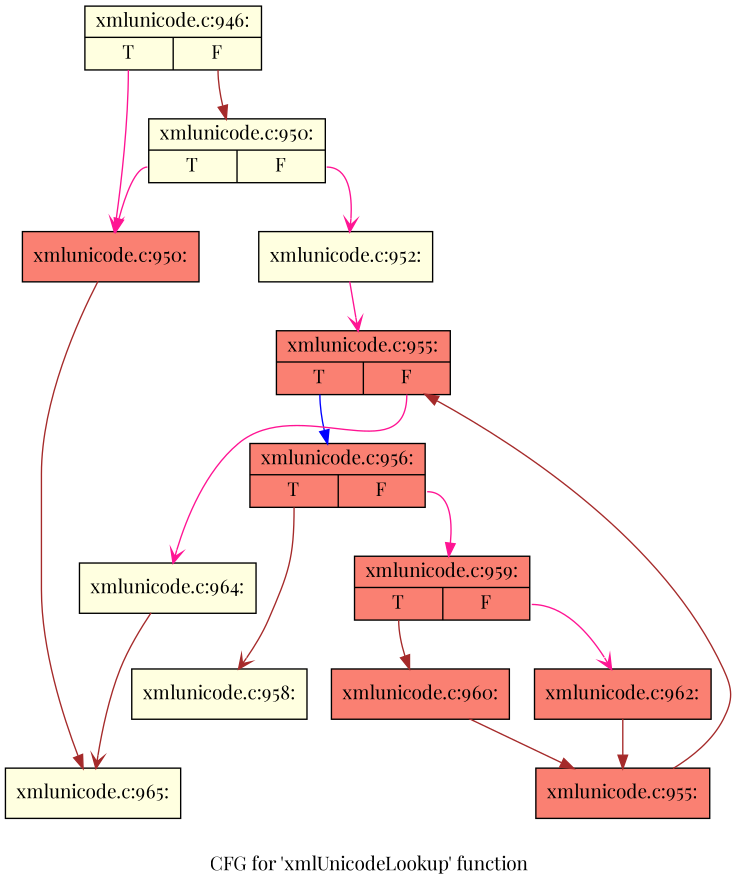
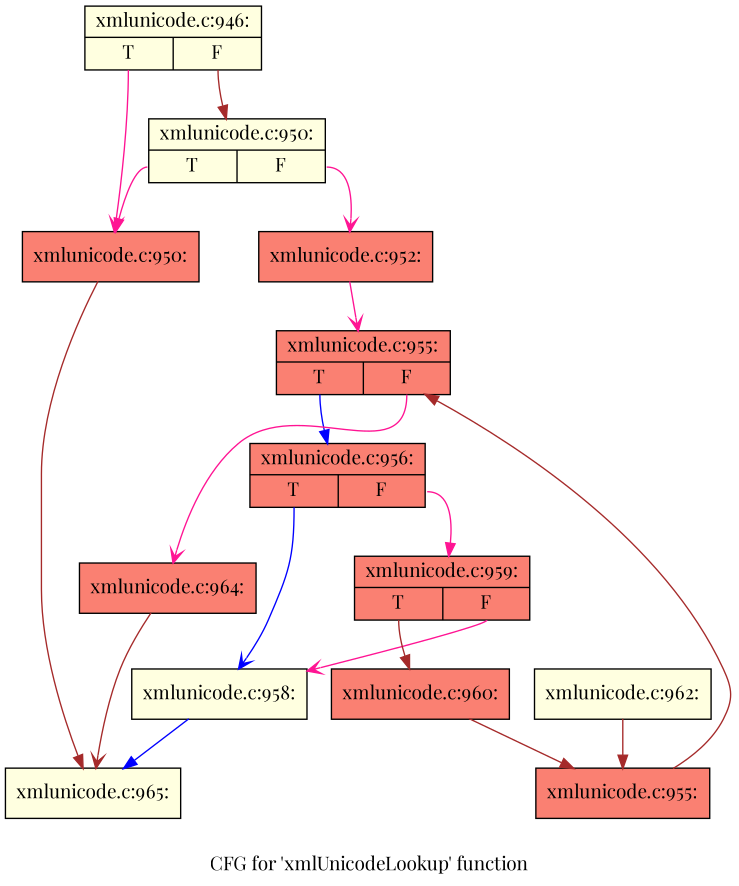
(346, 257) -> (346, 257)
(282, 586) -> (282, 586)
(168, 588) -> (168, 588)
(574, 622) -> (413, 644)
(623, 694) -> (623, 694)
none -> (162, 740)
